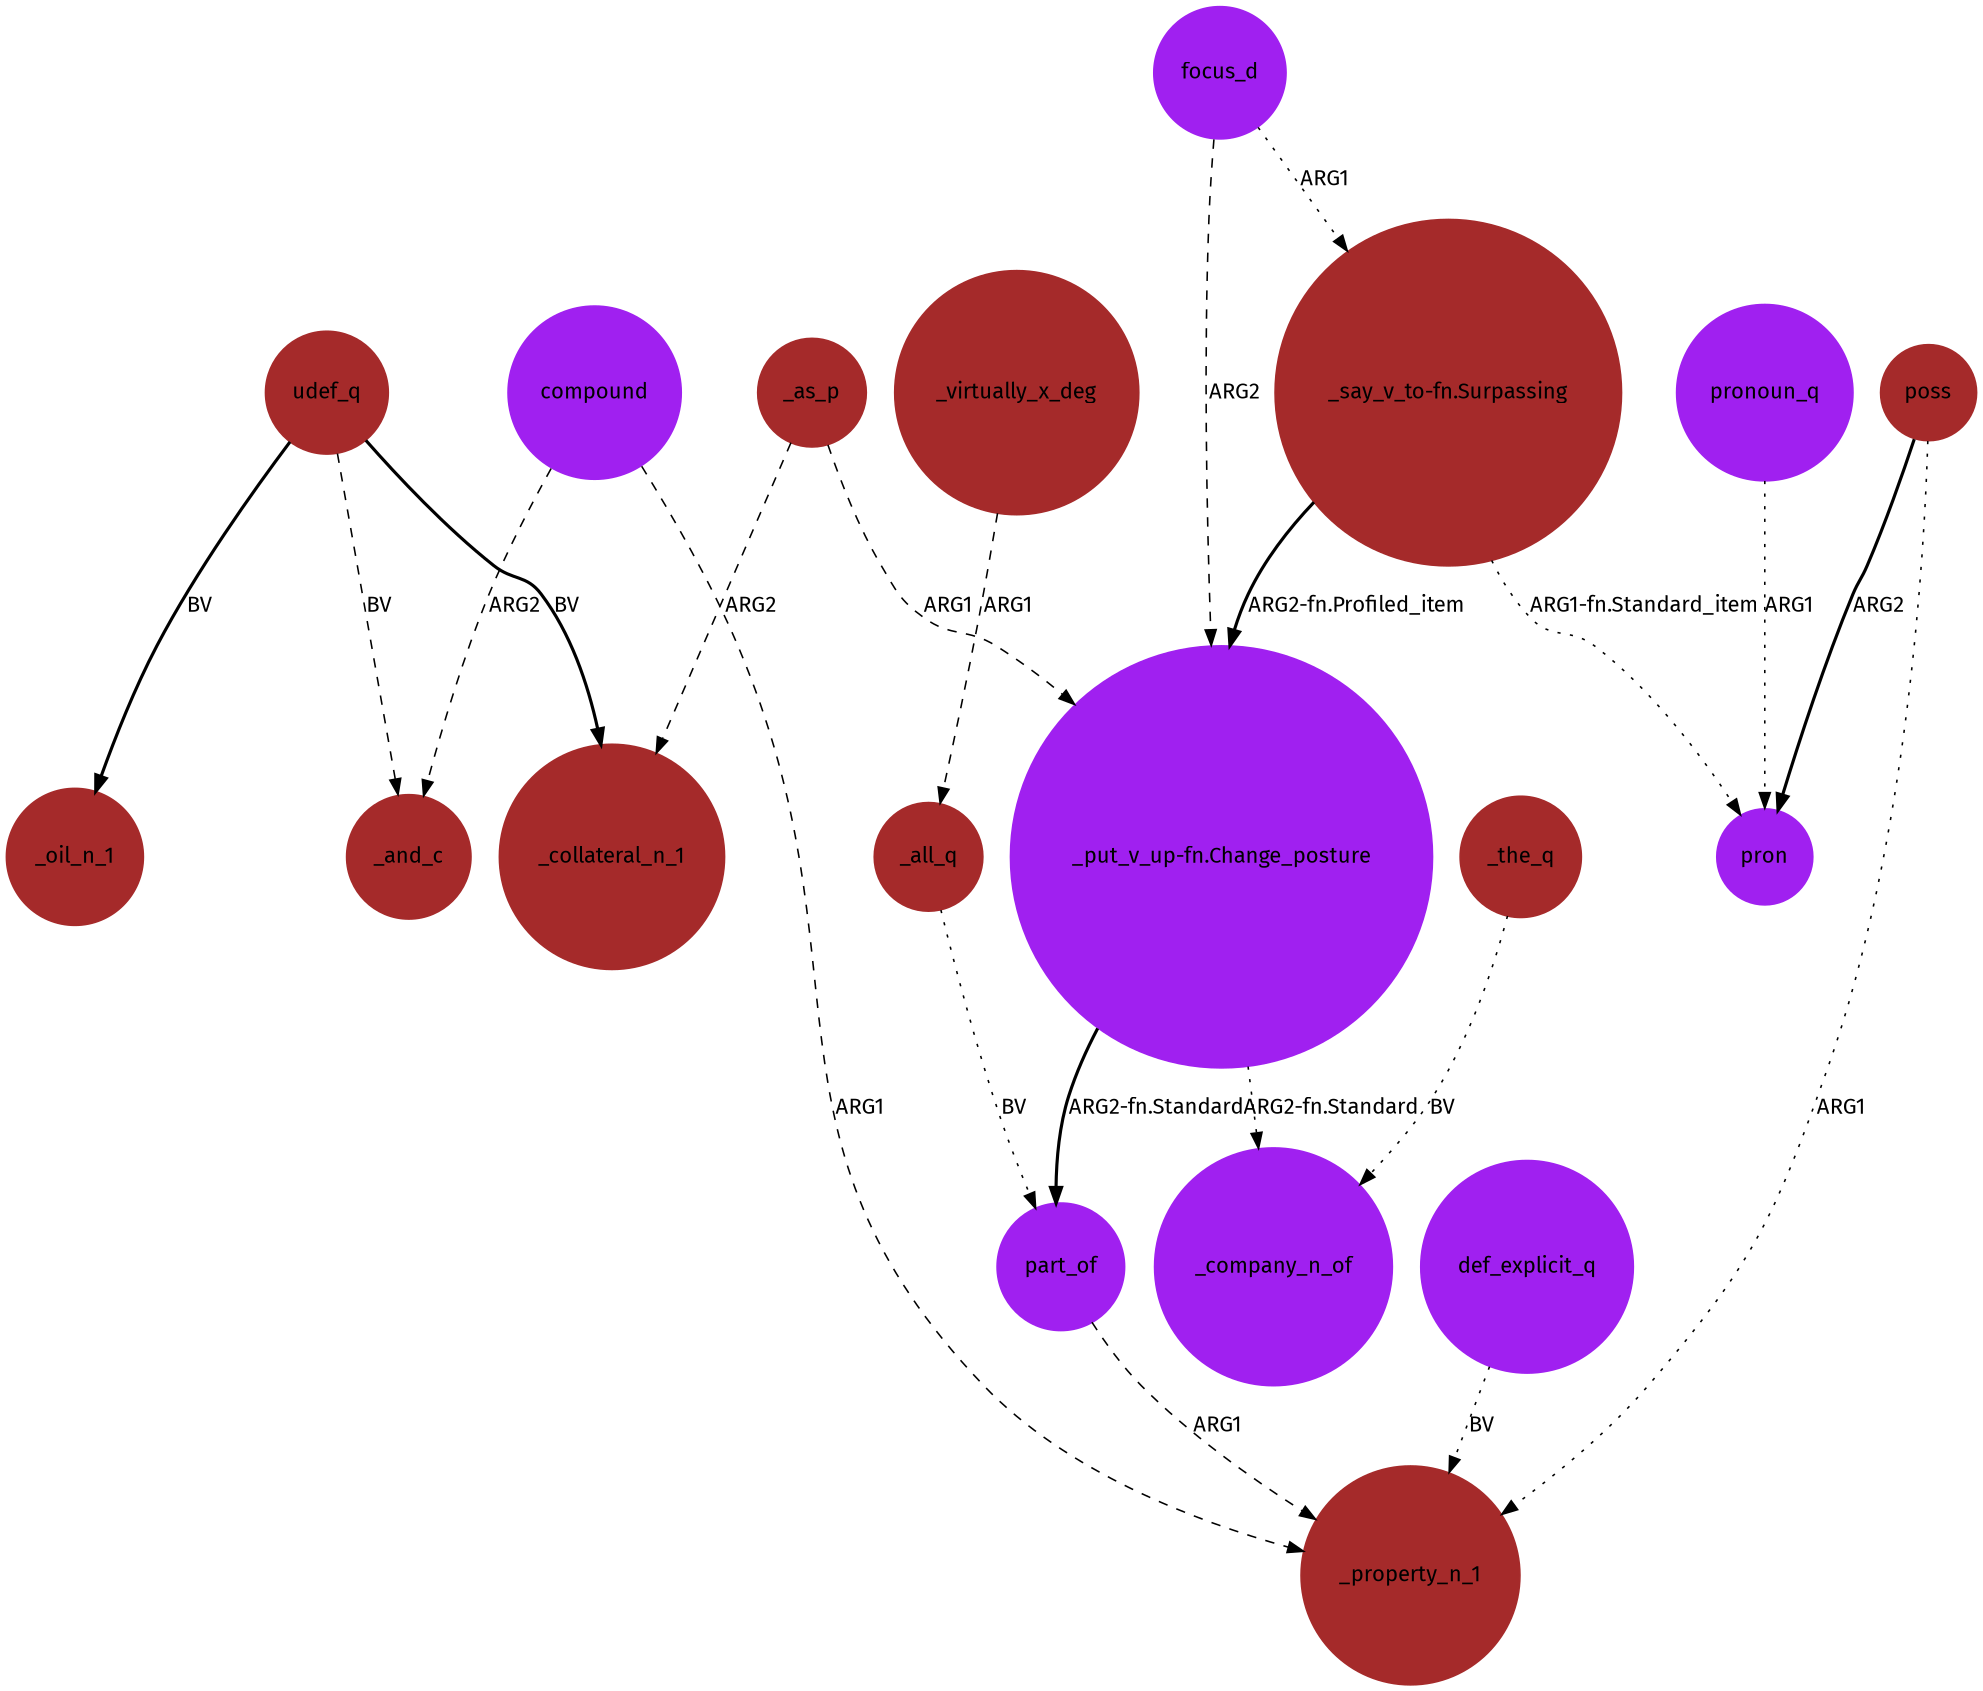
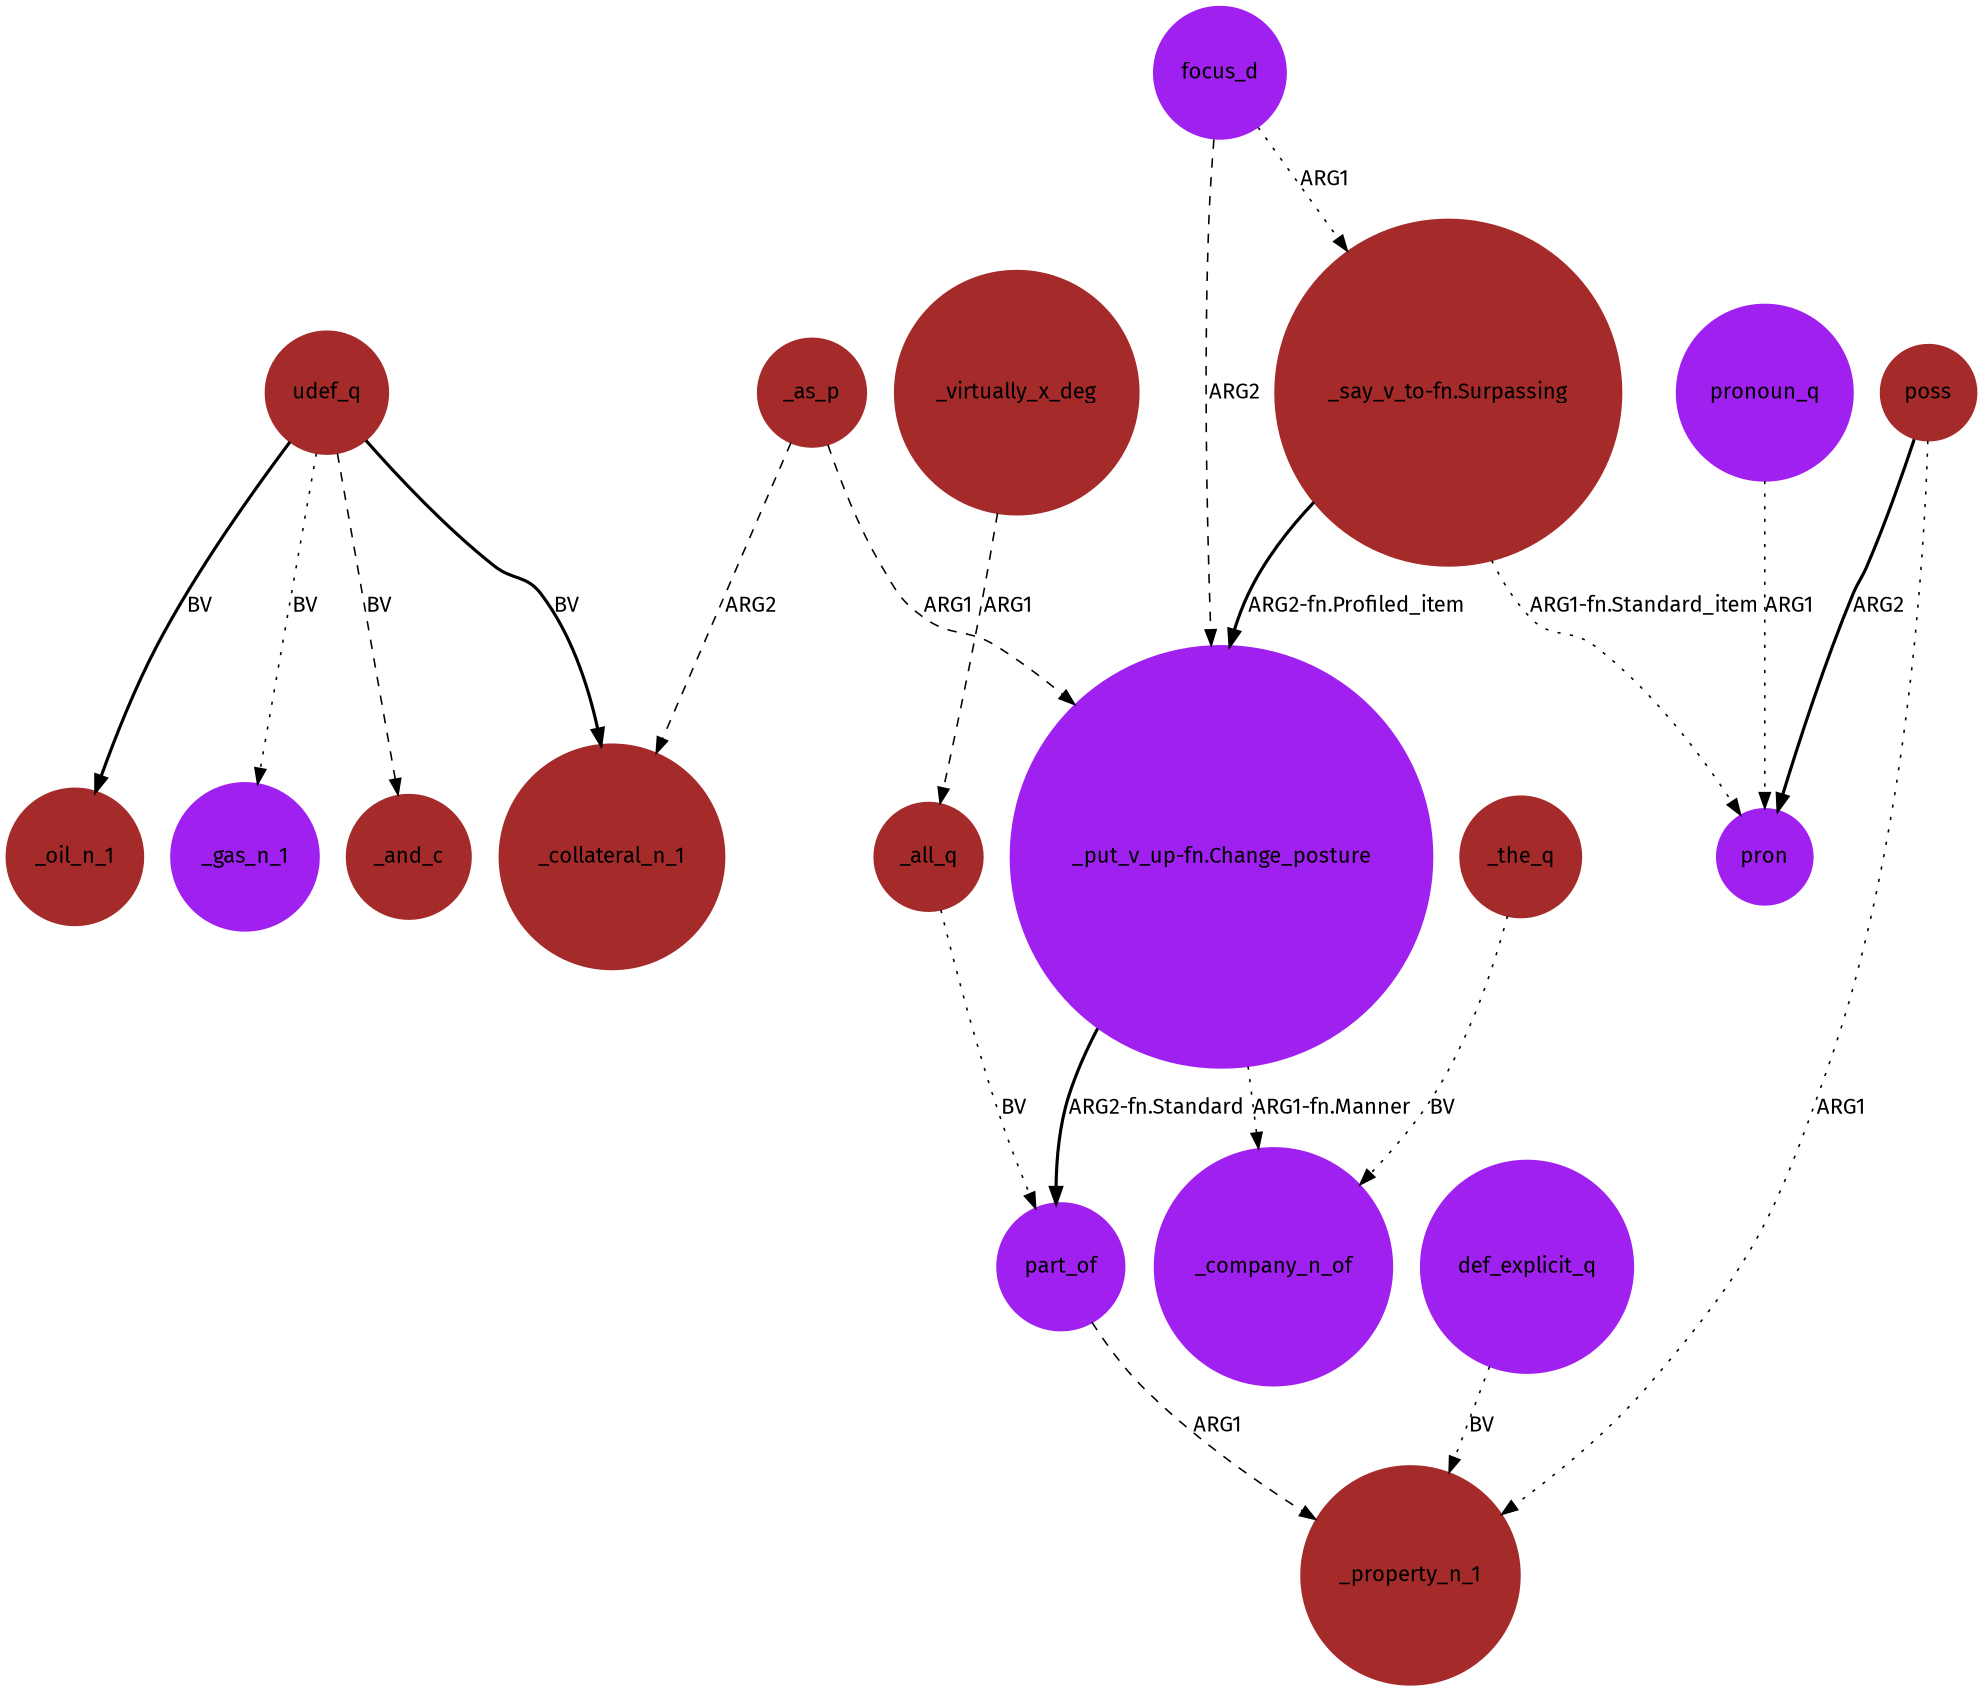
(595, 393) -> none
none -> (245, 857)
(1332, 1108) -> (1332, 1108)
